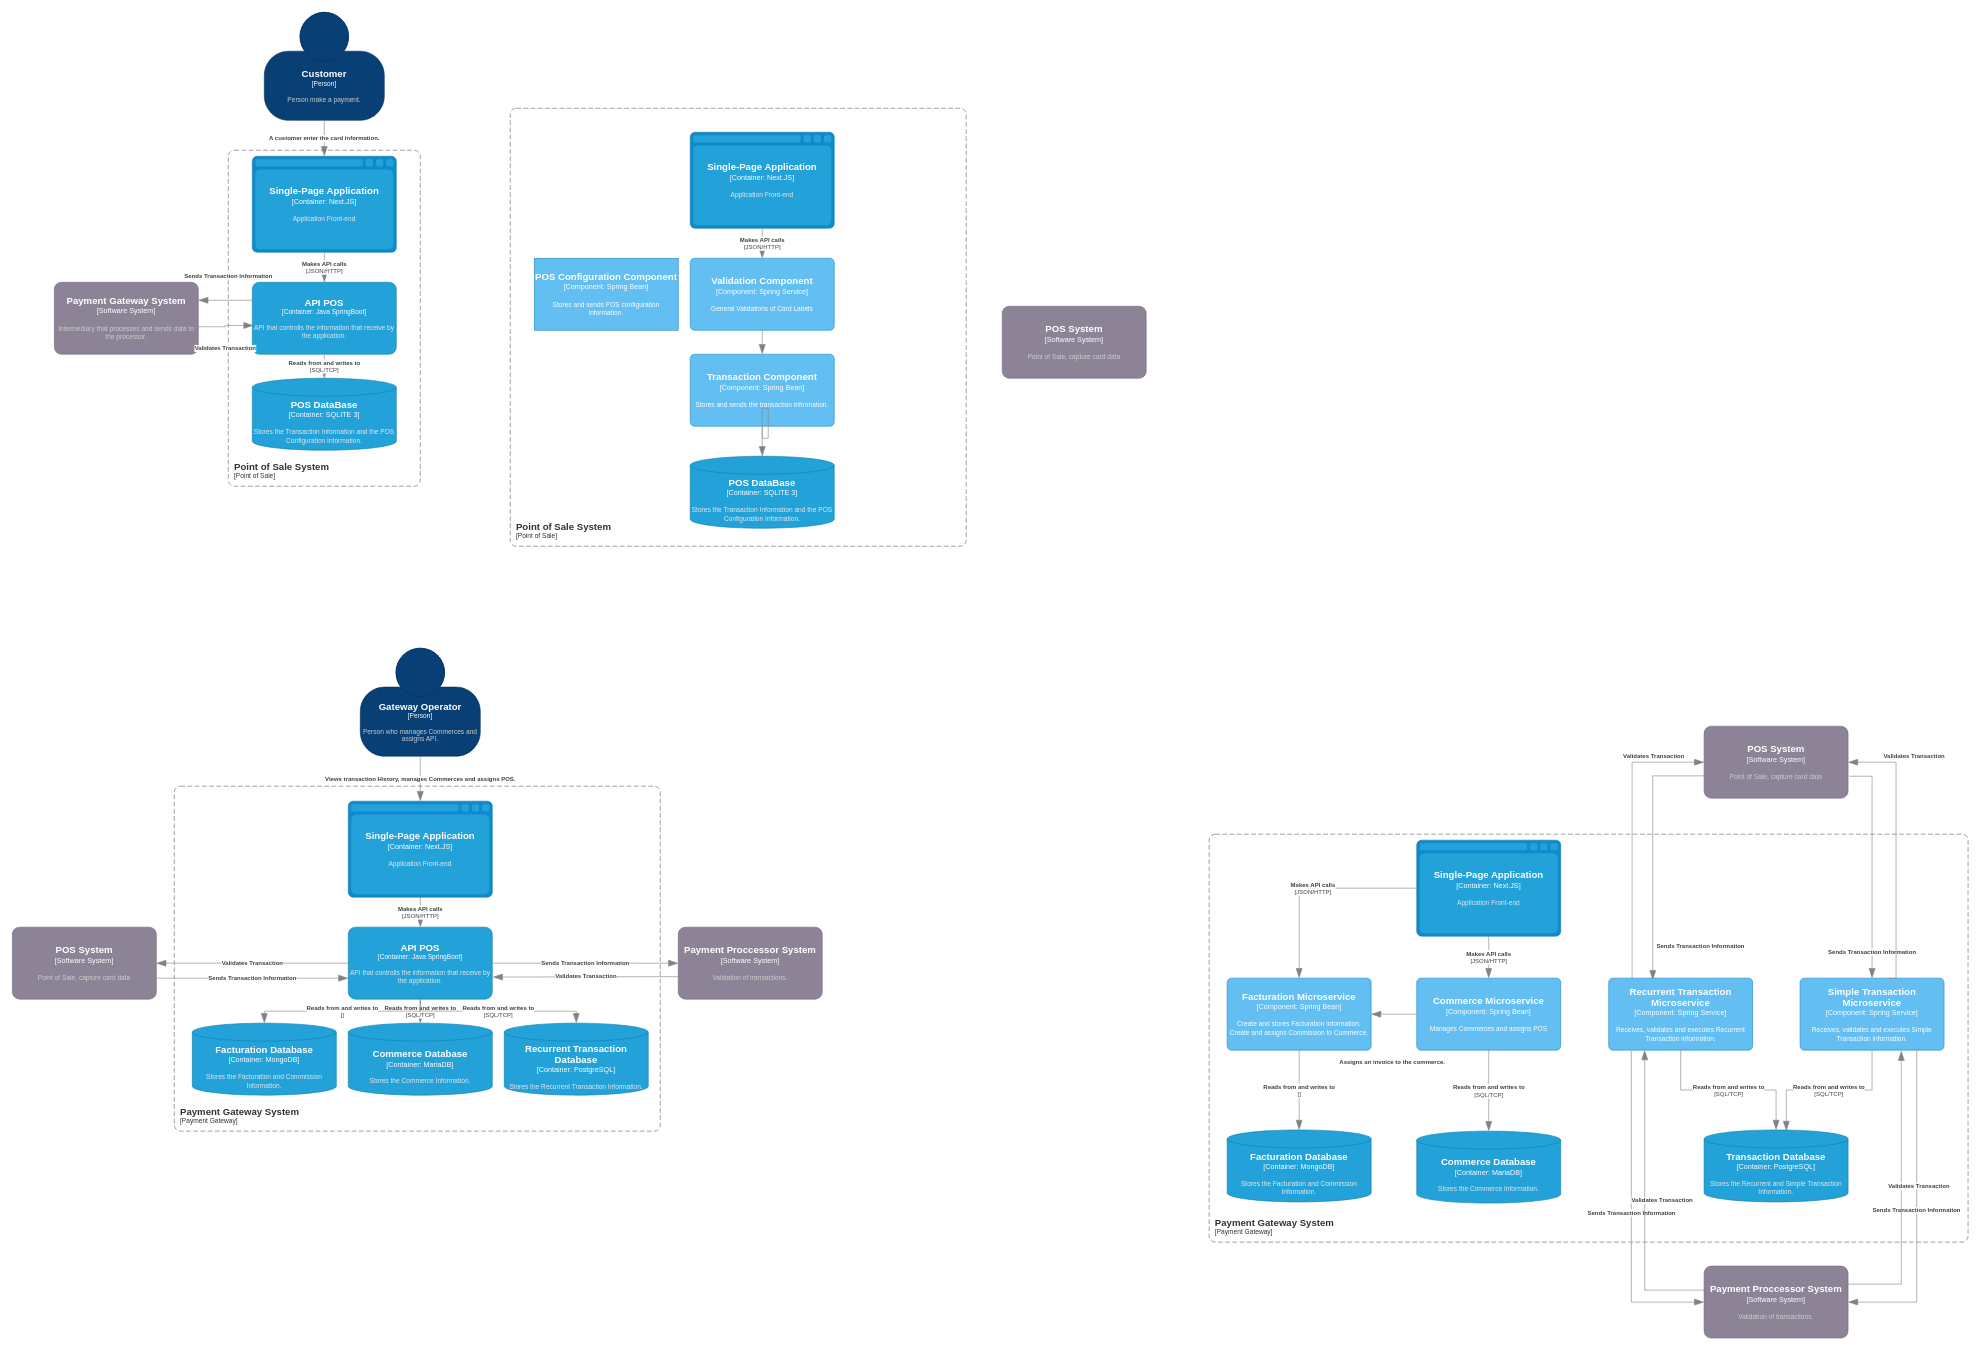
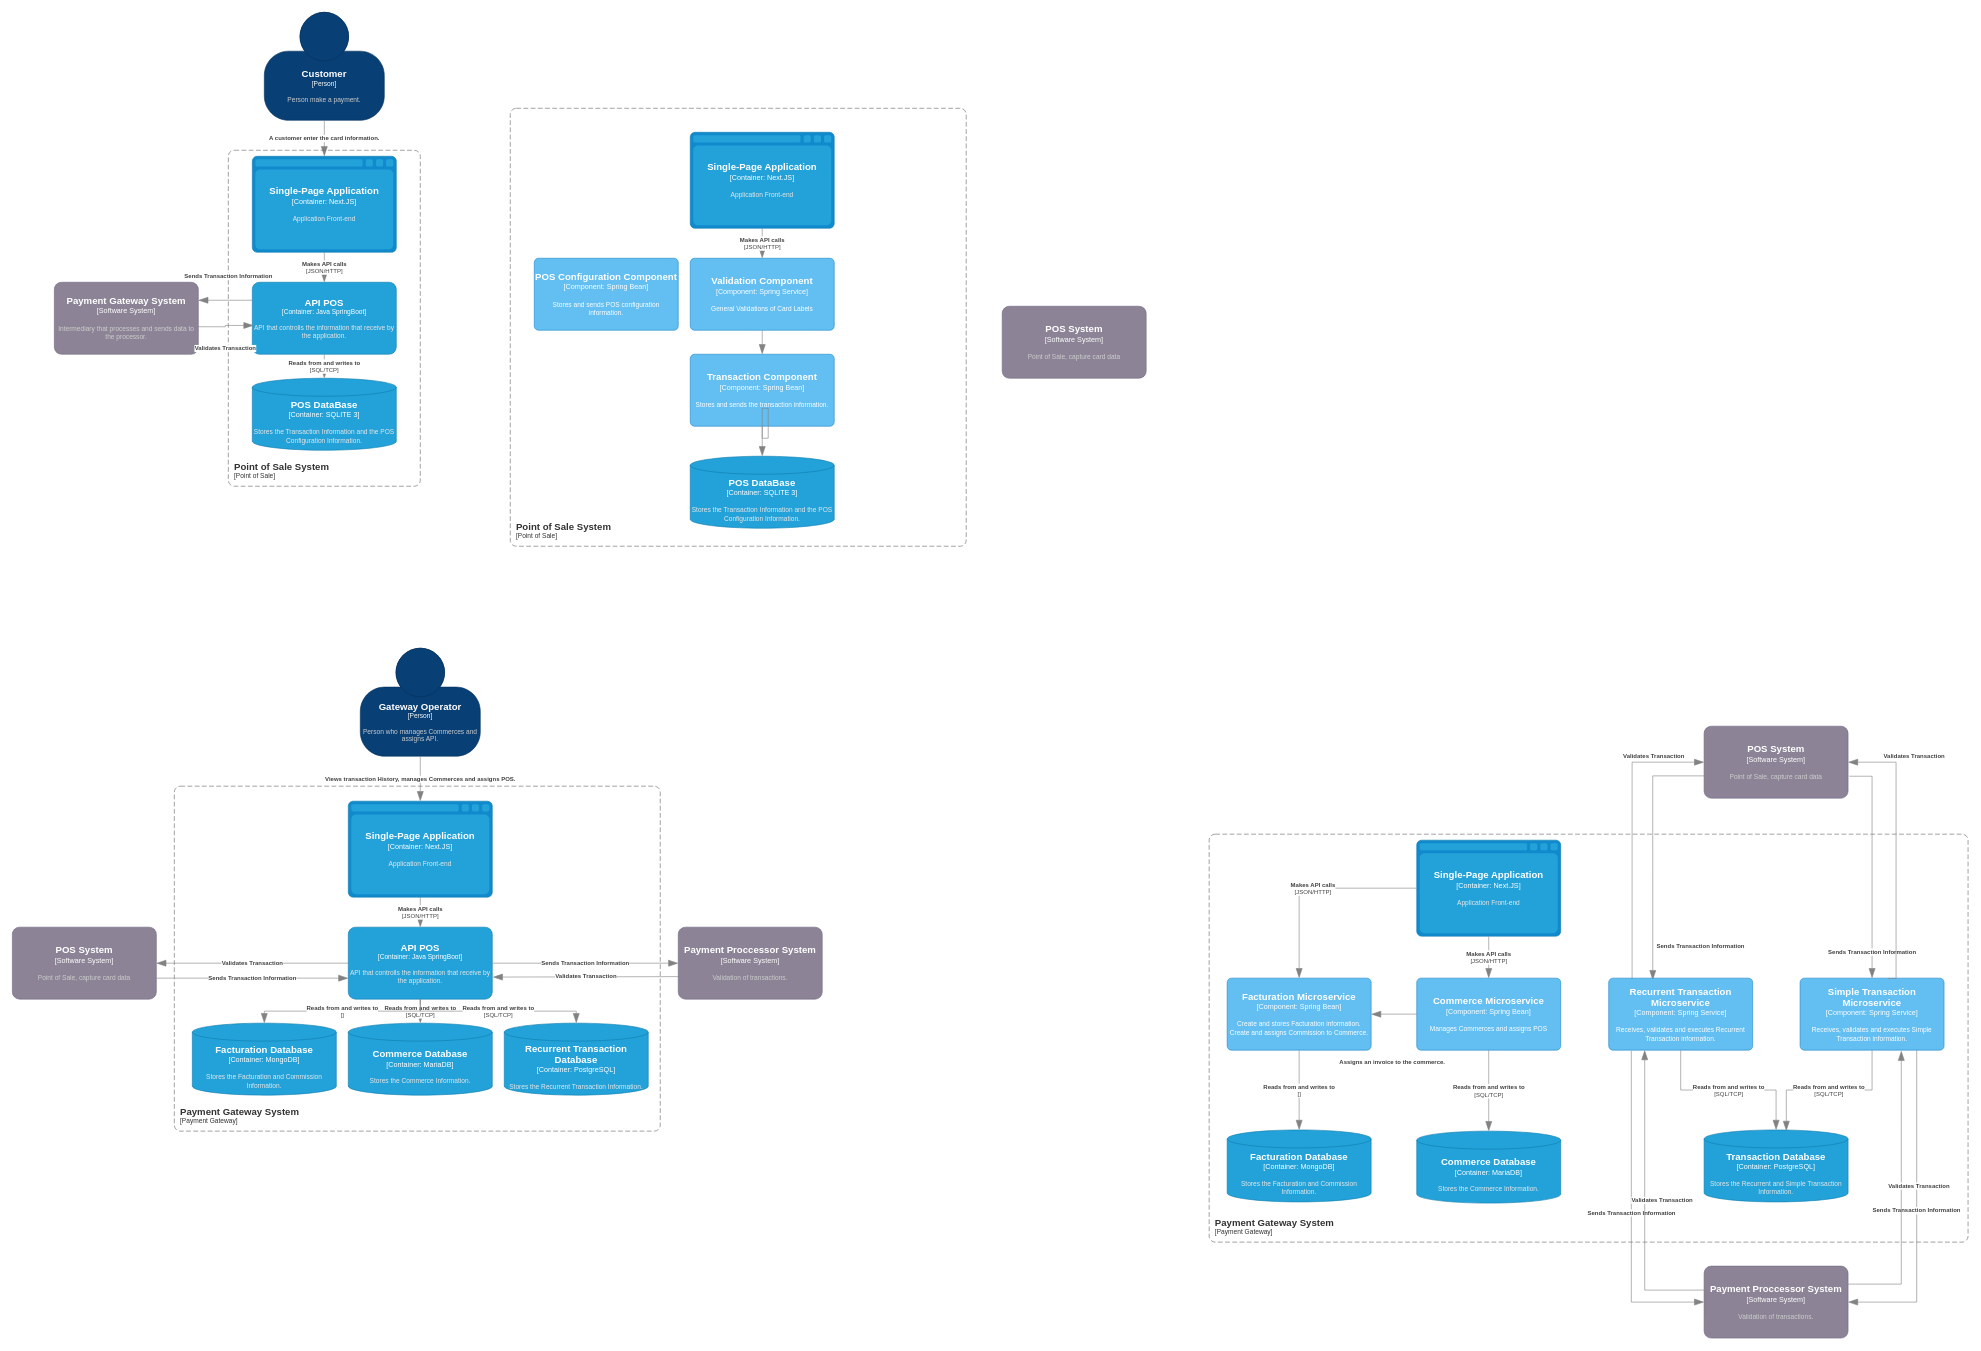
(606, 294) -> (606, 294)
